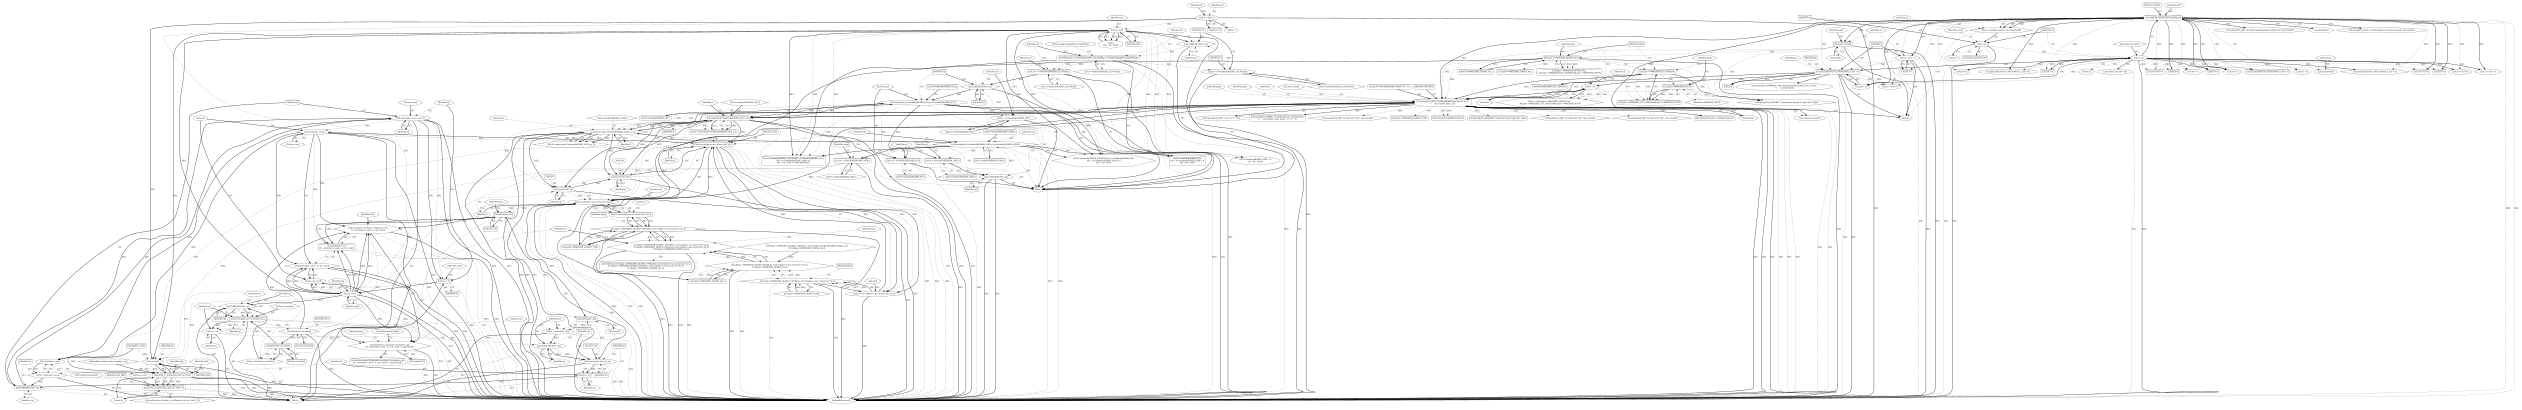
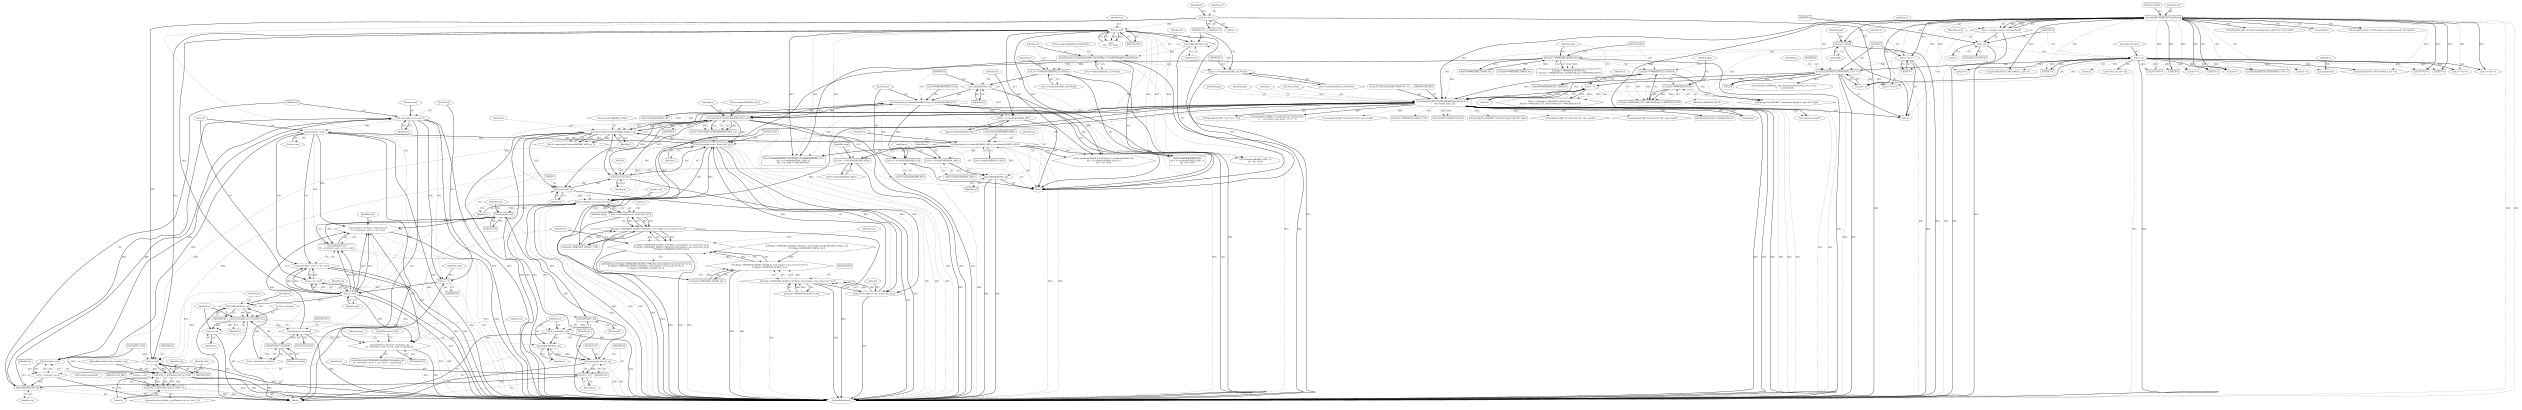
(2150, 39) -> (2078, 19)
none -> (657, 339)
none -> (1974, 386)
(632, 394) -> (632, 394)
